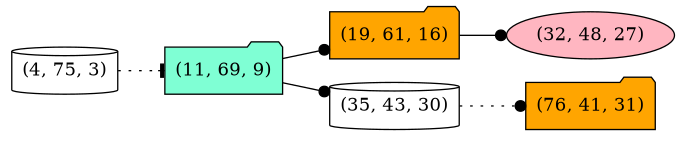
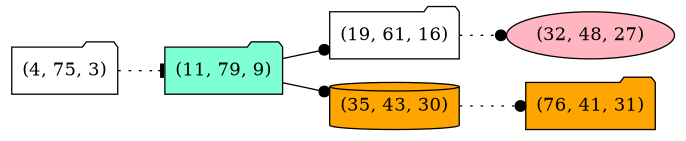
(394, 35) -> (394, 35)
(478, 35) -> (478, 35)
(65, 71) -> (65, 71)
(224, 71) -> (224, 71)
(394, 106) -> (394, 106)
